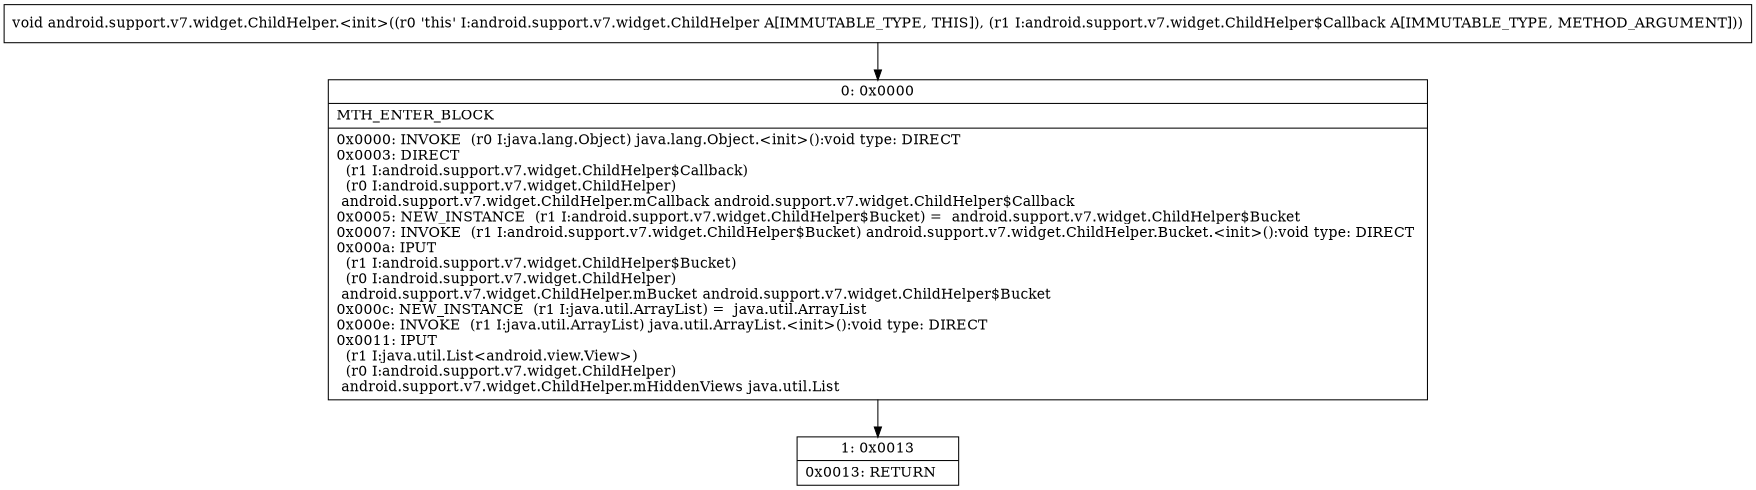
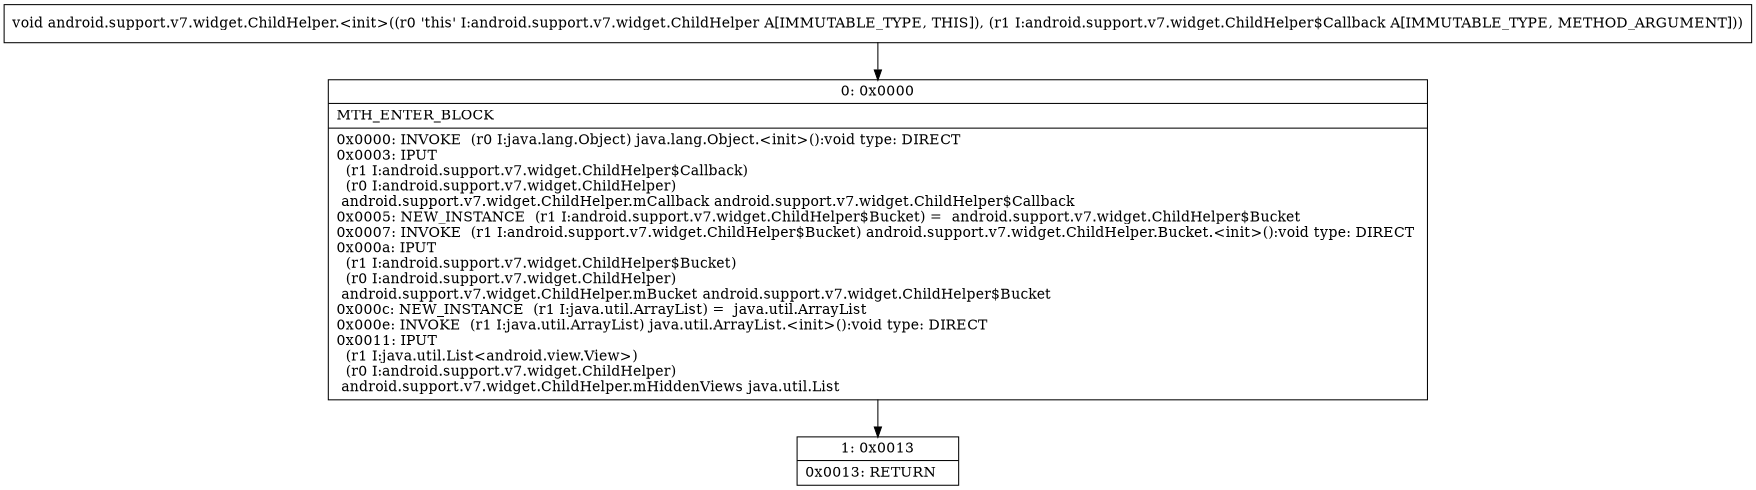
(403, 155) -> (392, 155)
